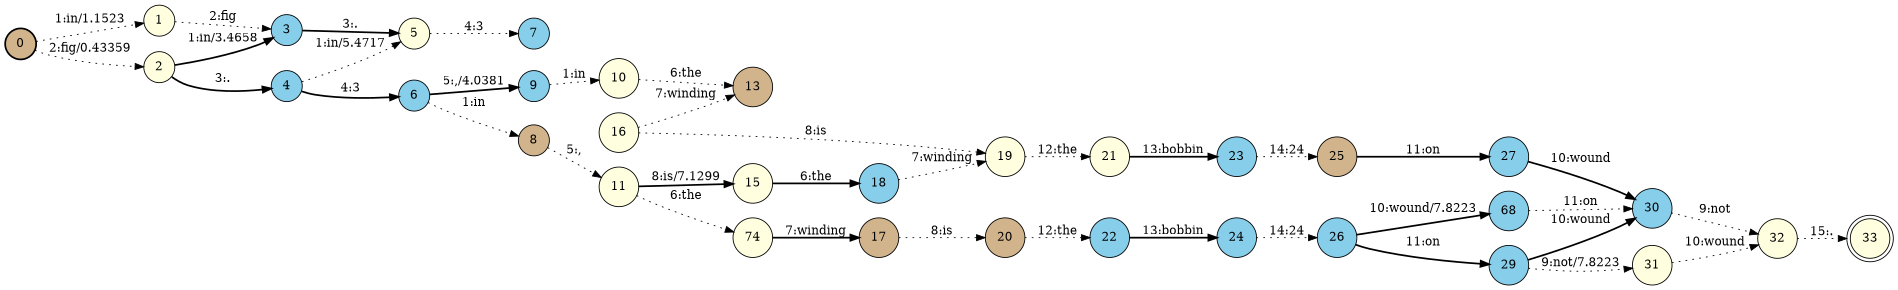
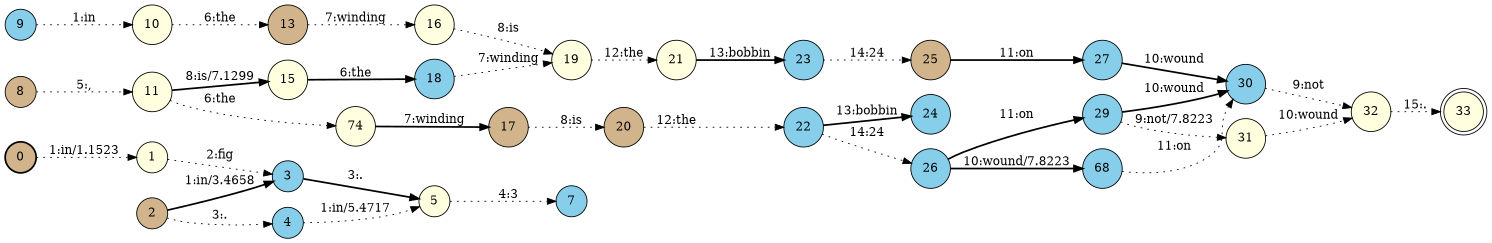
(84, 62) -> none
(159, 67) -> (152, 213)
(216, 90) -> (215, 225)
(414, 96) -> none
(683, 114) -> (357, 25)
(1282, 238) -> (863, 148)
